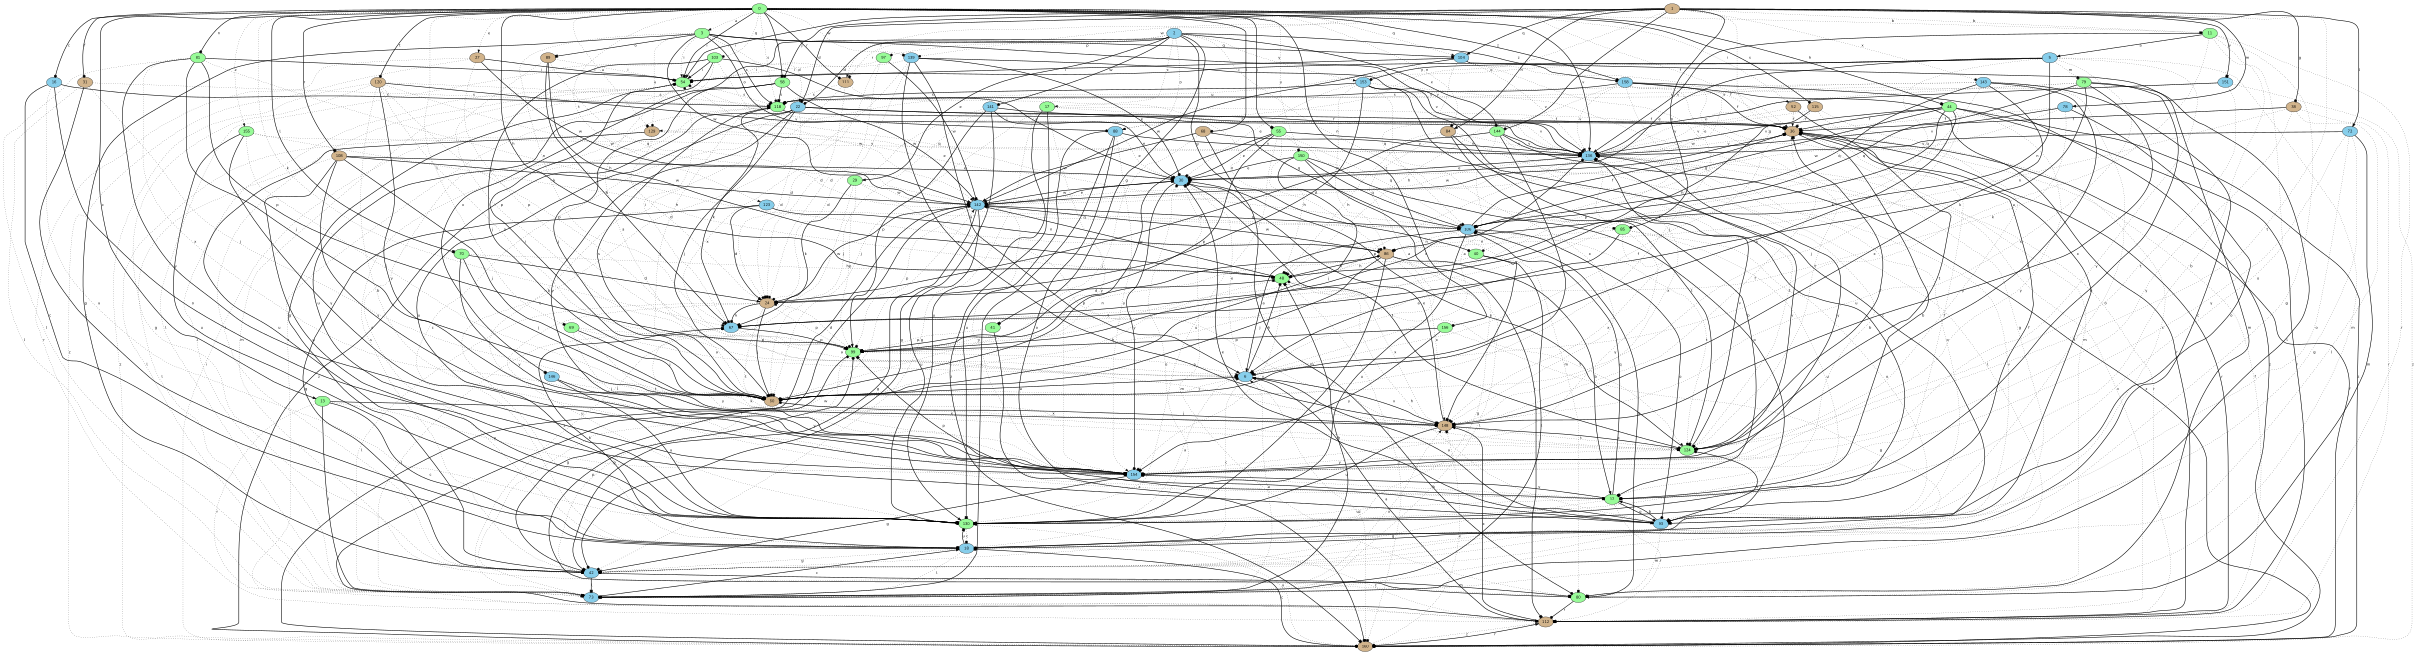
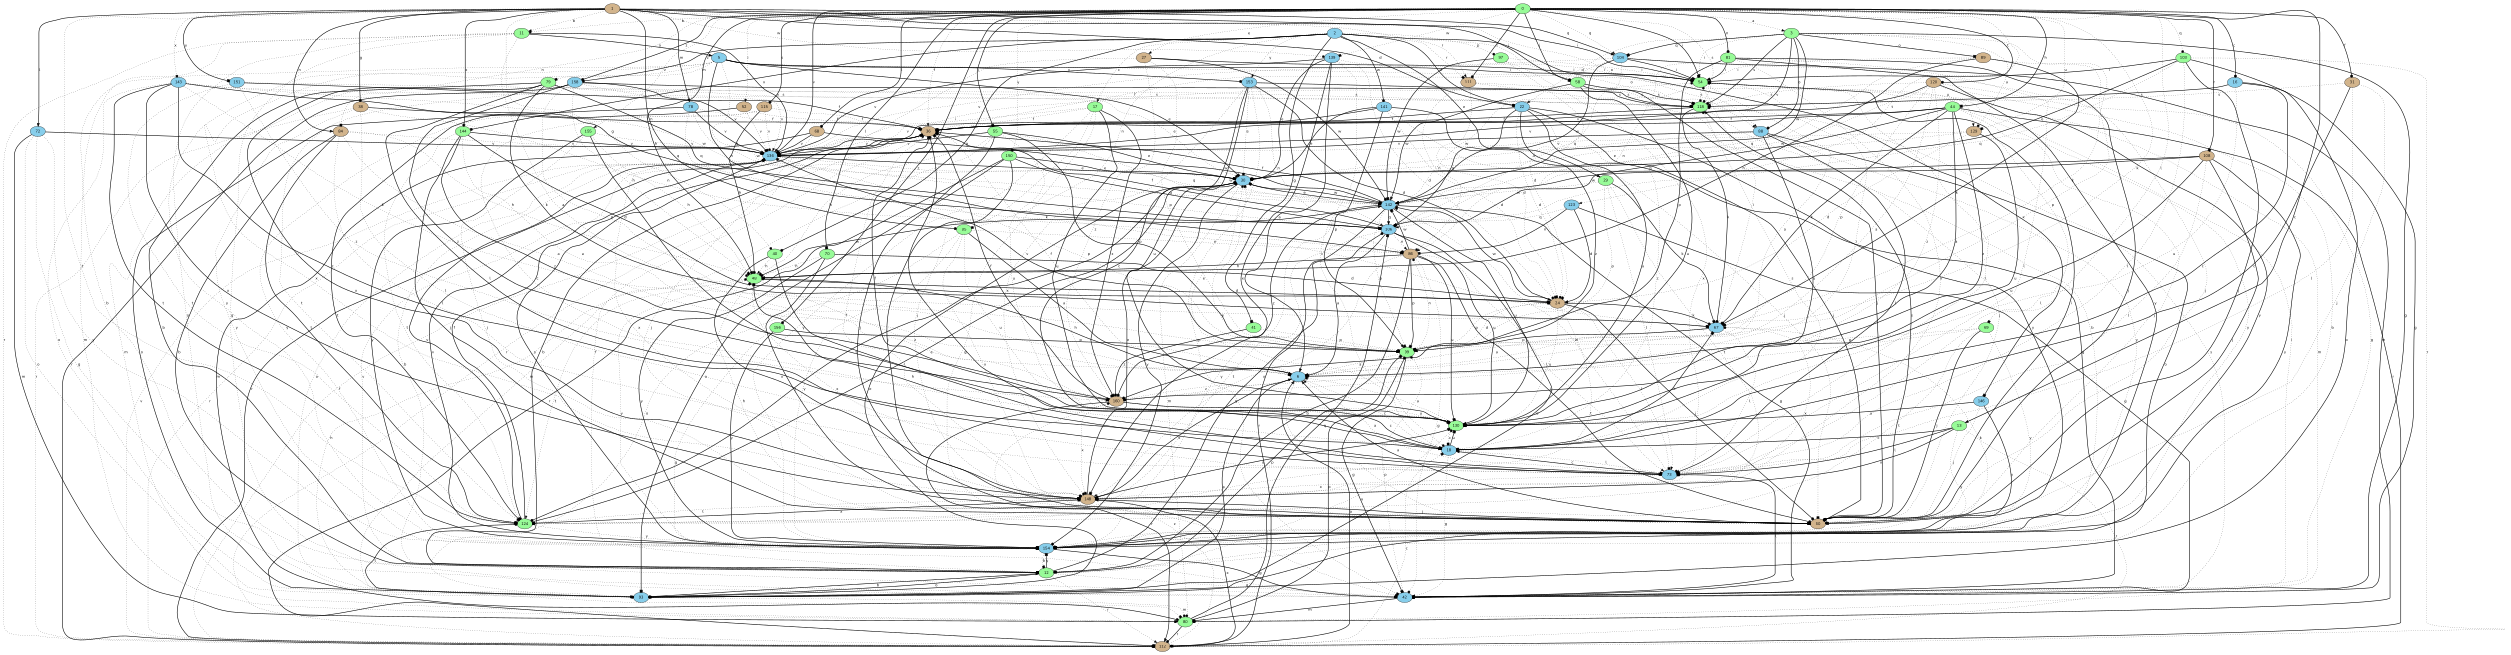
(1009, 408) -> (1362, 488)
